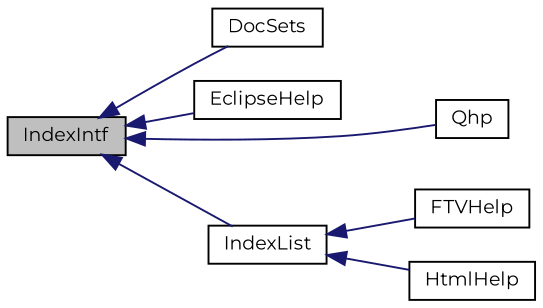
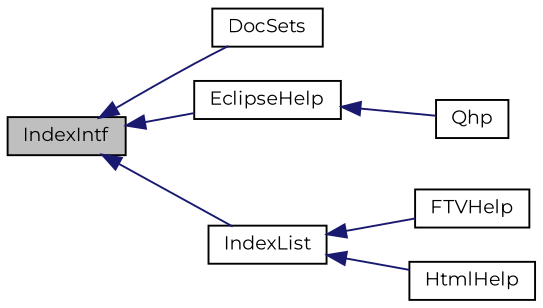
(291, 139) -> (398, 112)
